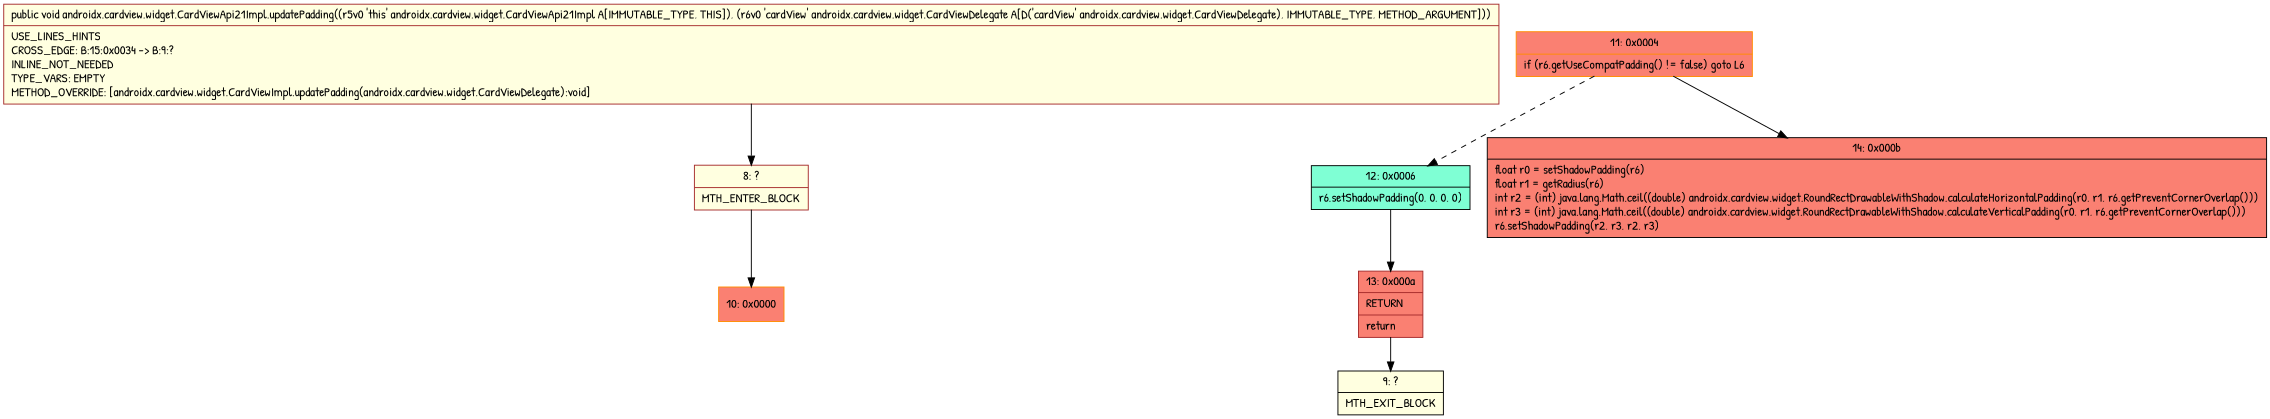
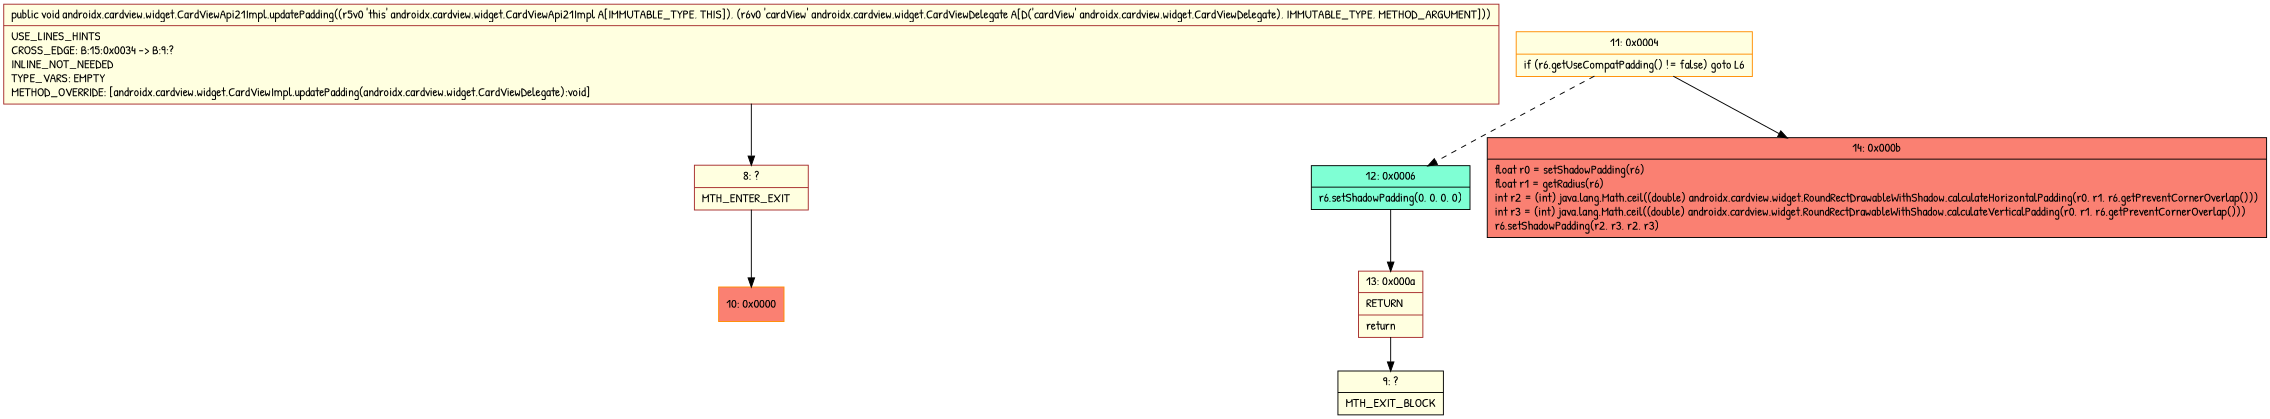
(1634, 54) -> (1634, 54)
(751, 198) -> (746, 198)
(1391, 304) -> (1391, 304)
